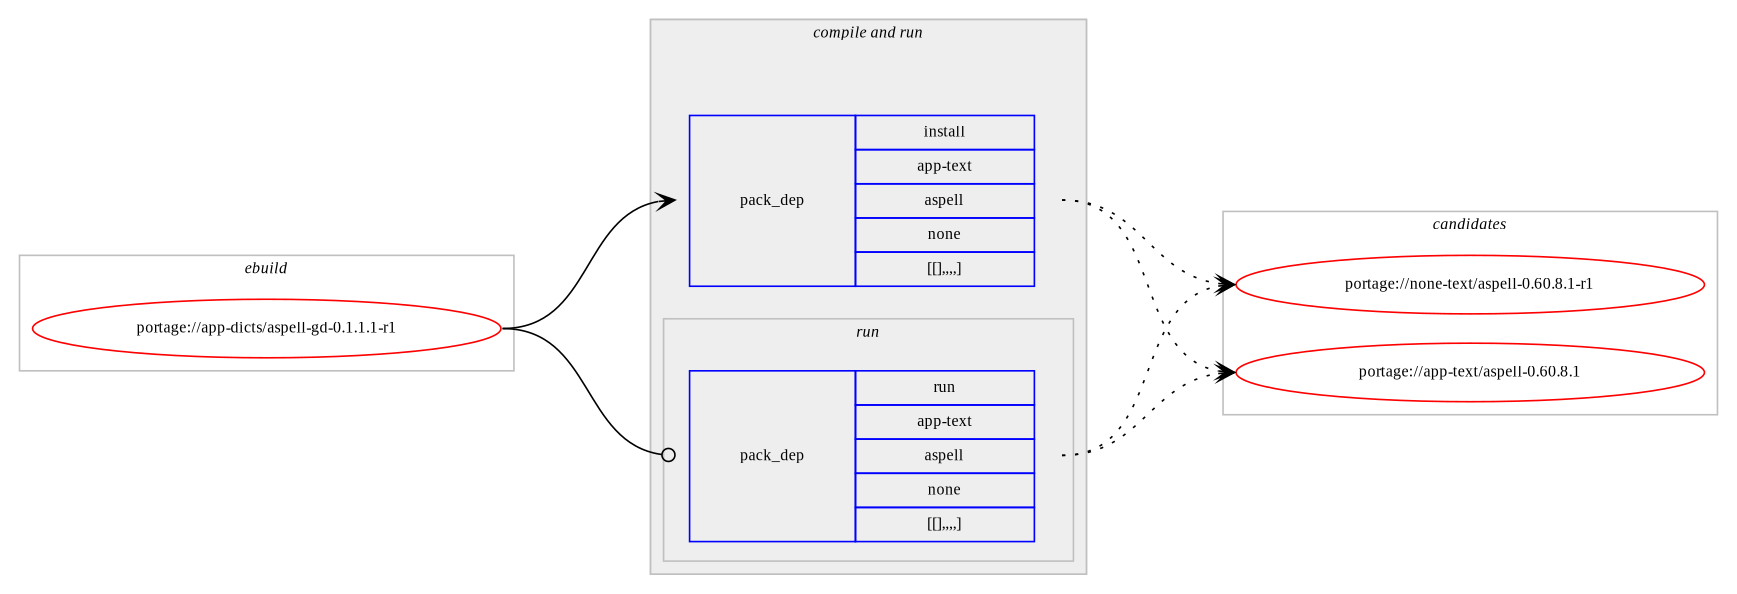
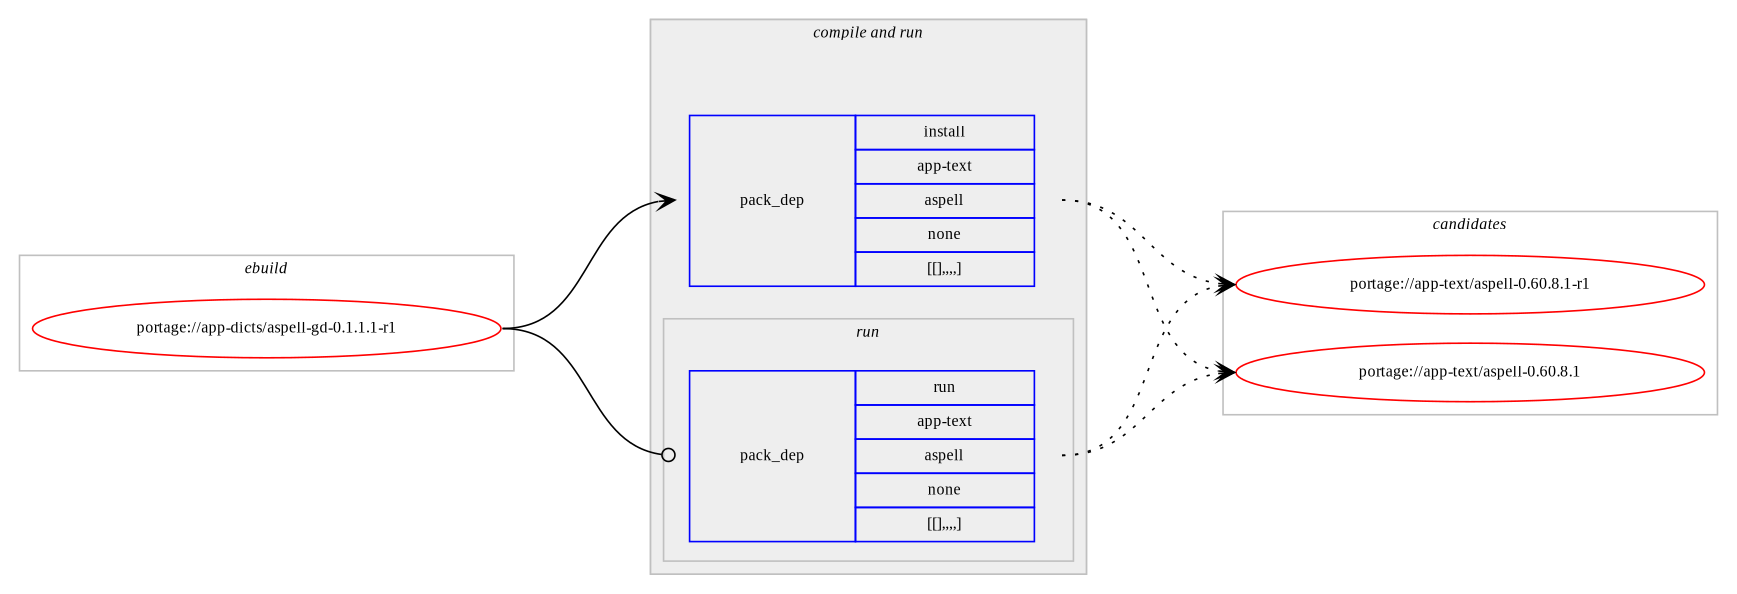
(1470, 285) -> (1470, 285)
